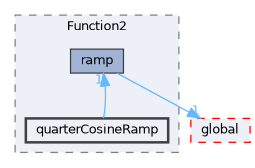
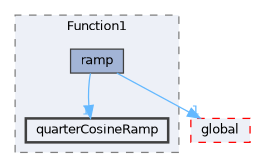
(97, 27) -> (97, 27)
(105, 102) -> (89, 89)
